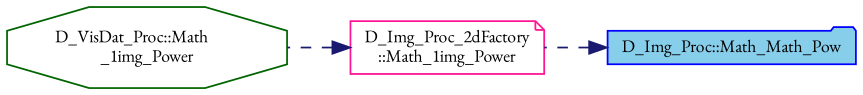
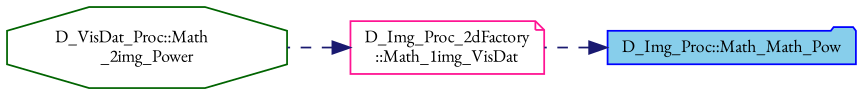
(147, 48) -> (147, 48)
(447, 48) -> (447, 48)
